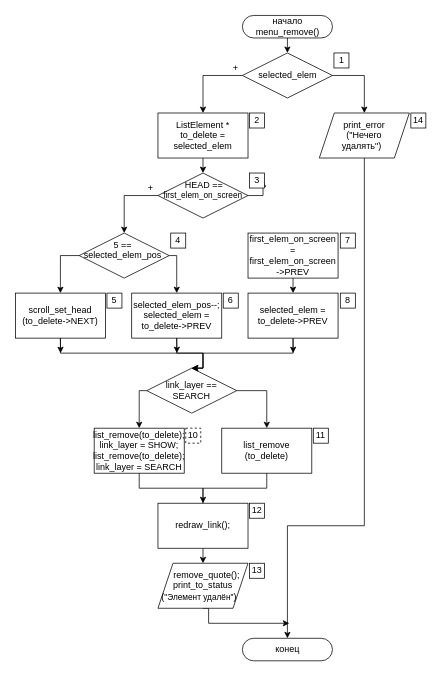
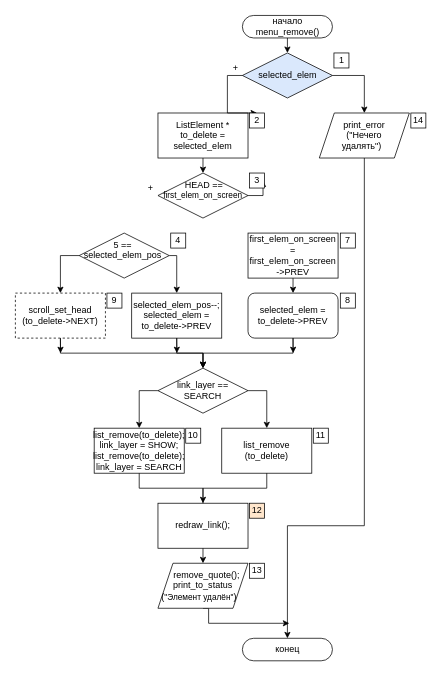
(215, 75) -> (227, 94)
(287, 75) -> (287, 75)
(125, 195) -> none
(114, 300) -> (114, 300)
(231, 300) -> none
(60, 315) -> (60, 315)
(293, 315) -> (293, 315)
(192, 390) -> (203, 390)
(193, 435) -> (193, 435)
(257, 510) -> (257, 510)
